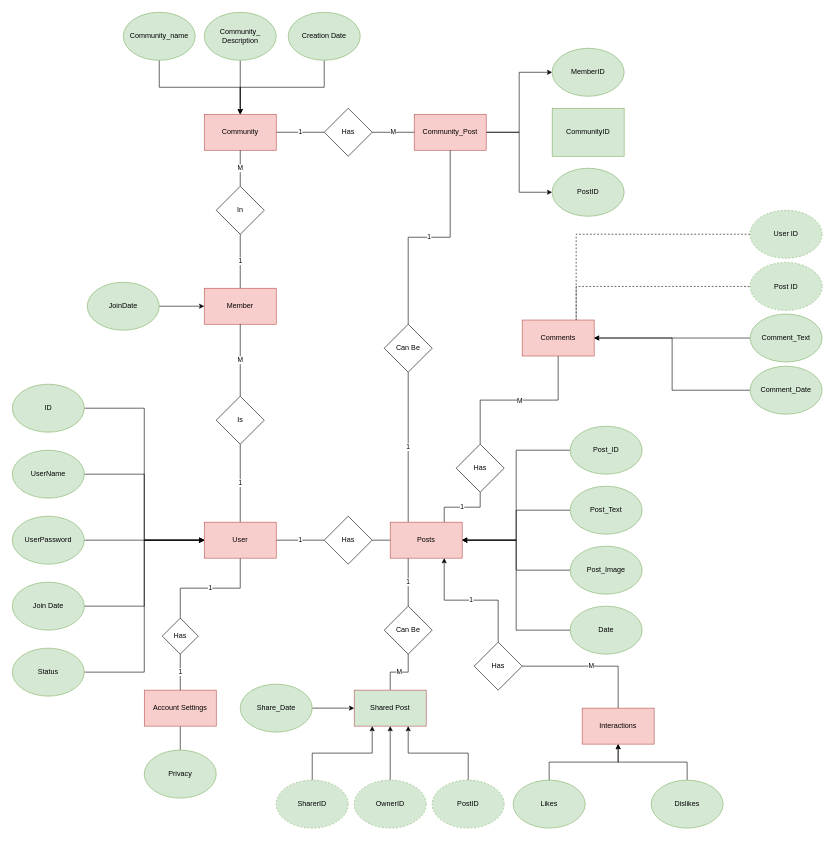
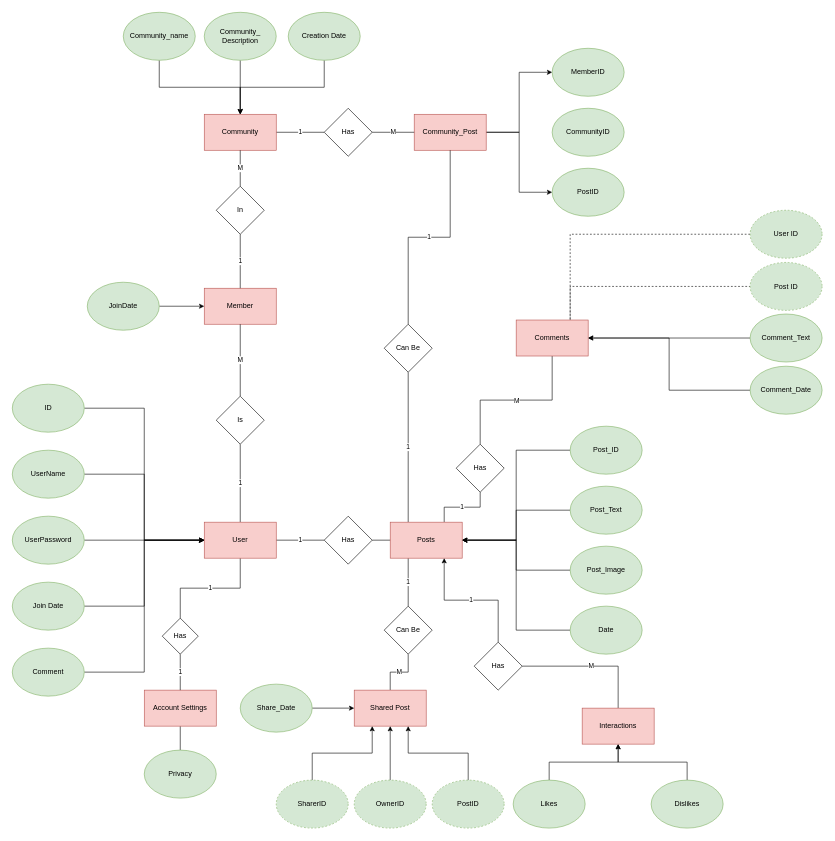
(588, 132) -> (588, 132)
(558, 338) -> (552, 338)
(48, 672) -> (48, 672)
(390, 708) -> (390, 708)
